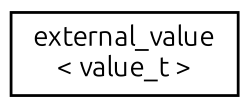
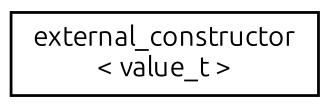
(125, 54) -> (165, 54)
